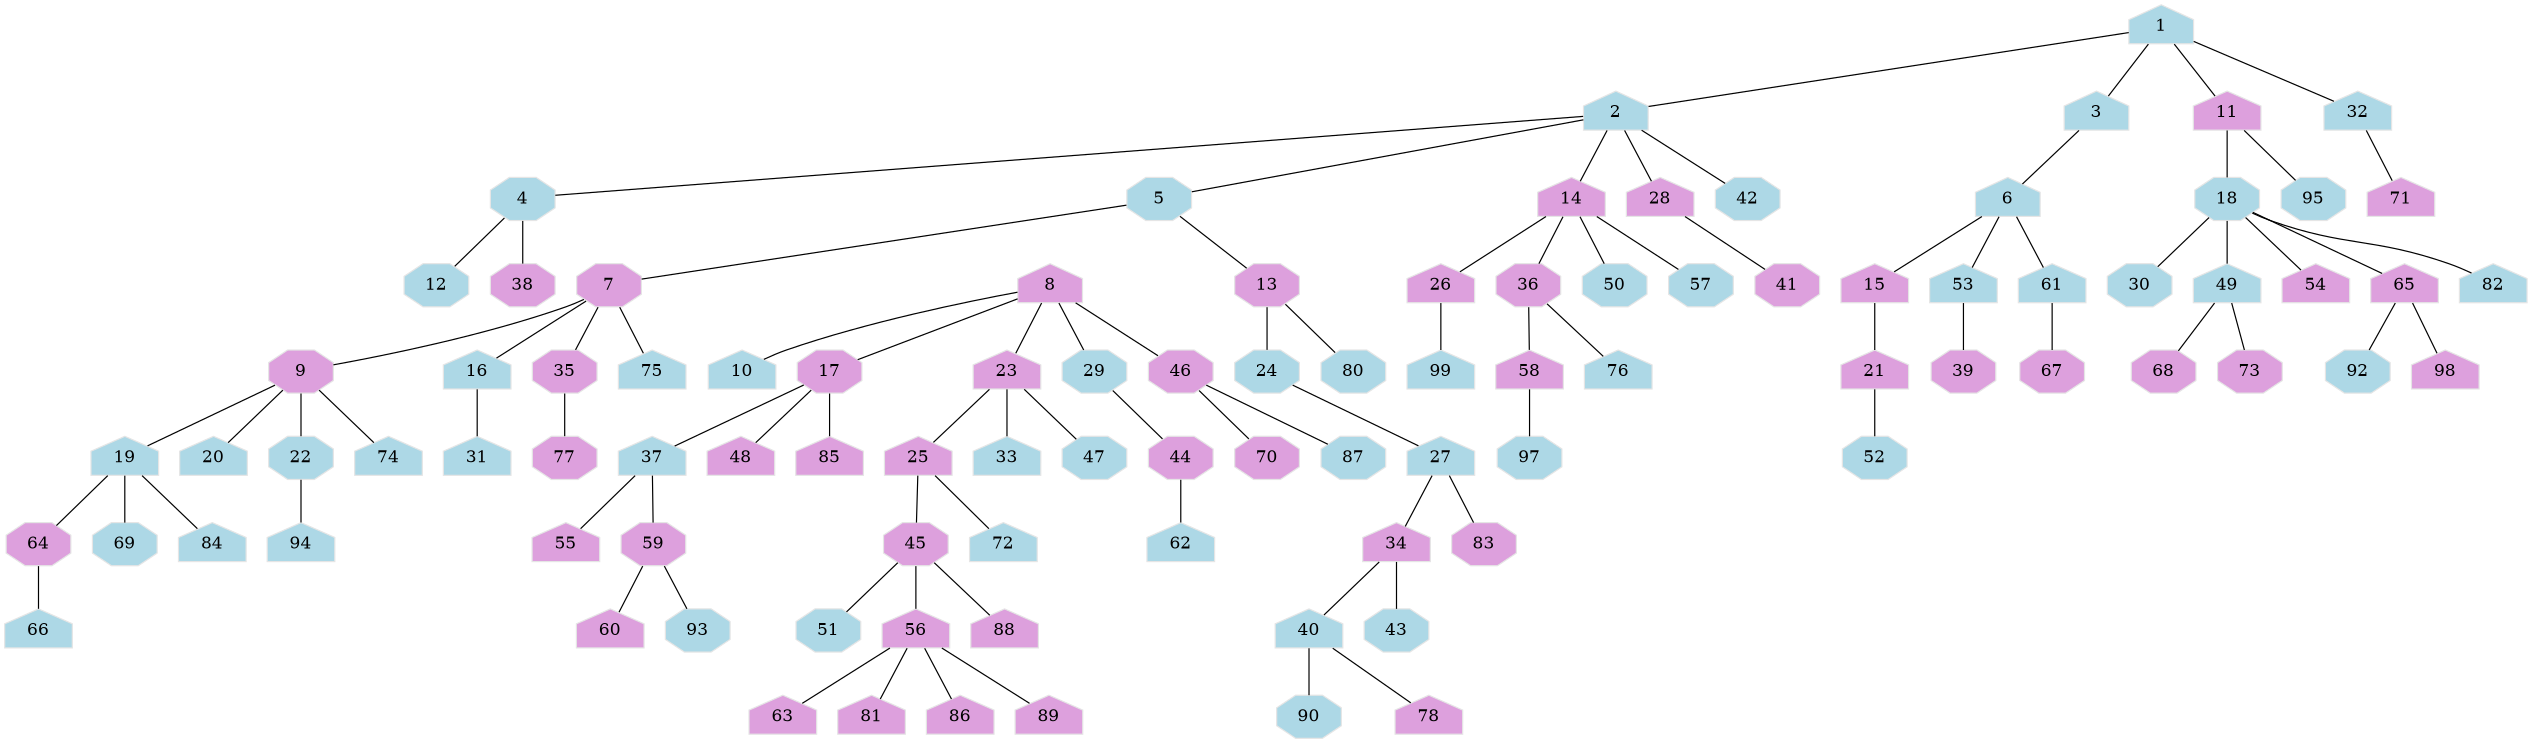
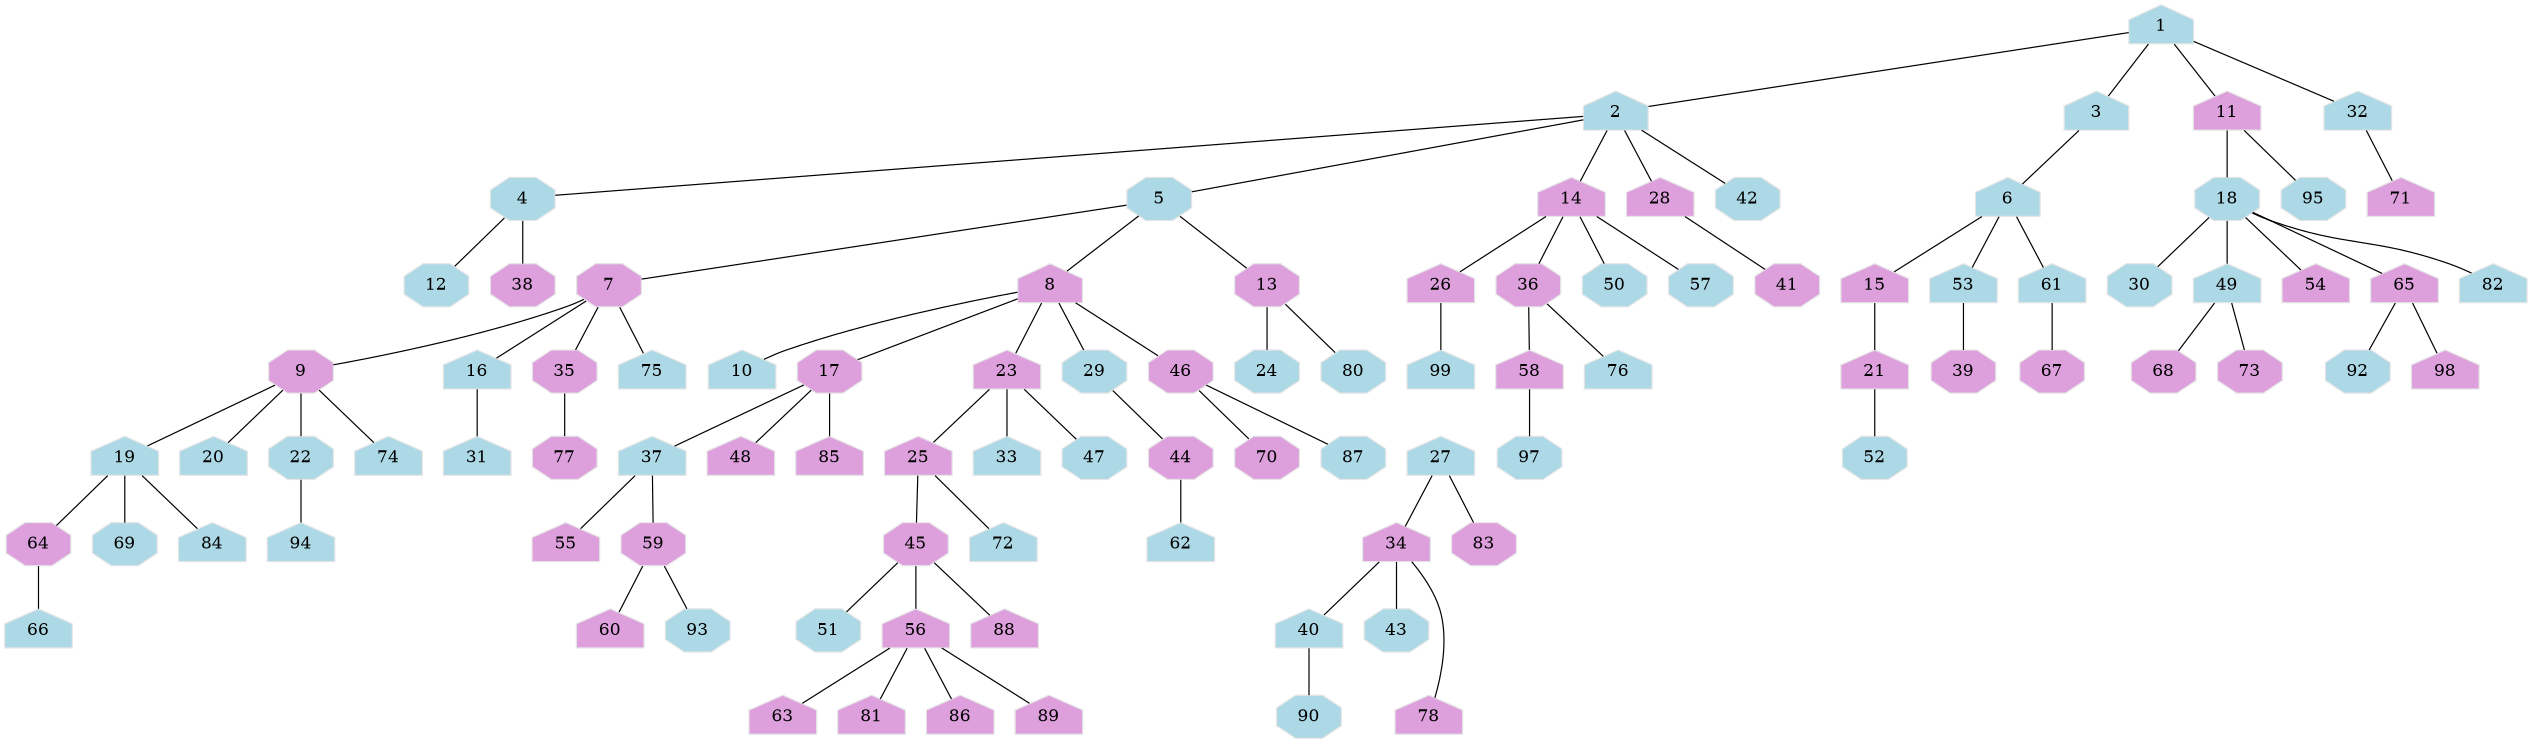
none -> (1103, 244)
(1356, 415) -> none
(1372, 676) -> (1443, 626)
